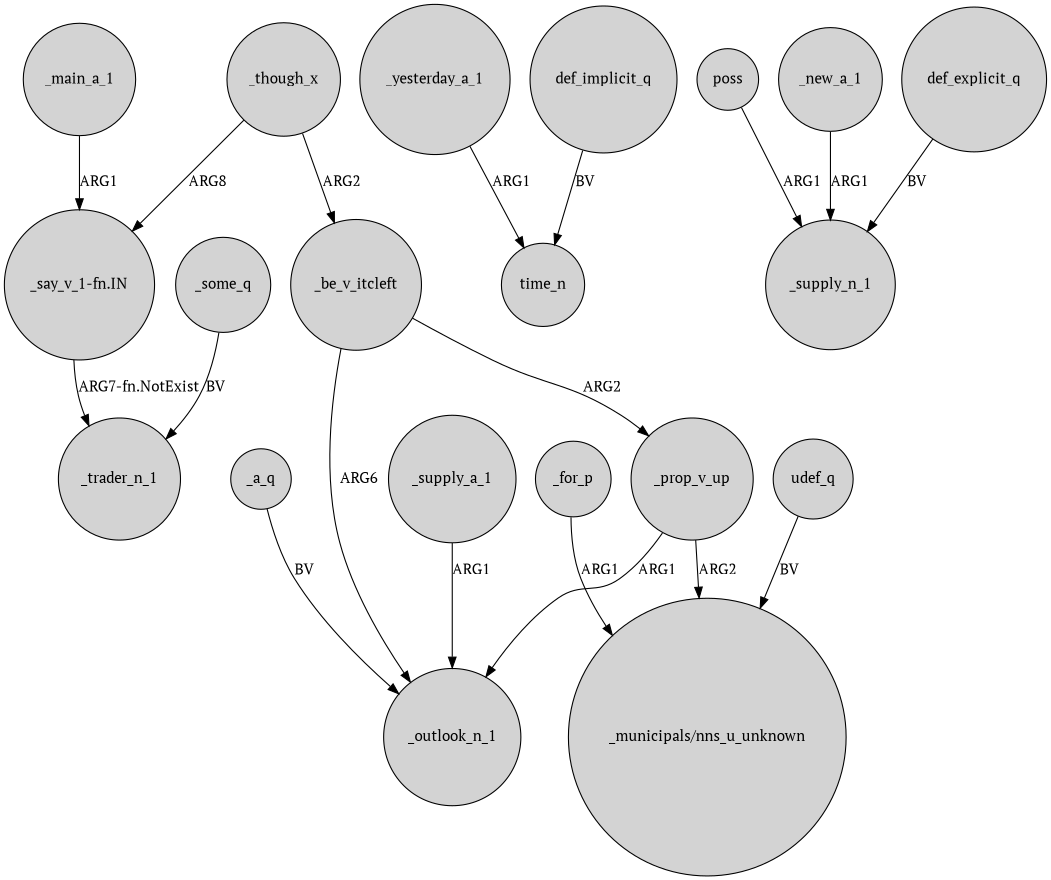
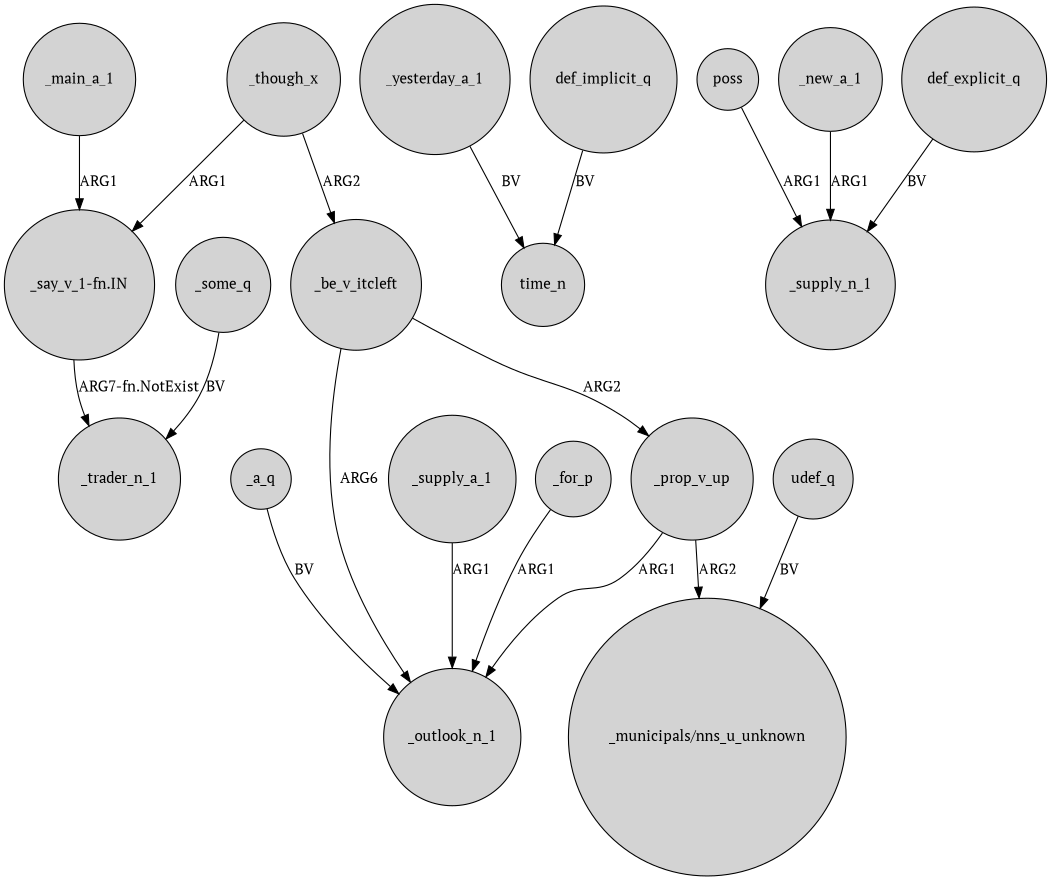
(208, 182) -> (208, 182)
(512, 182) -> (512, 182)
(579, 575) -> (507, 582)
